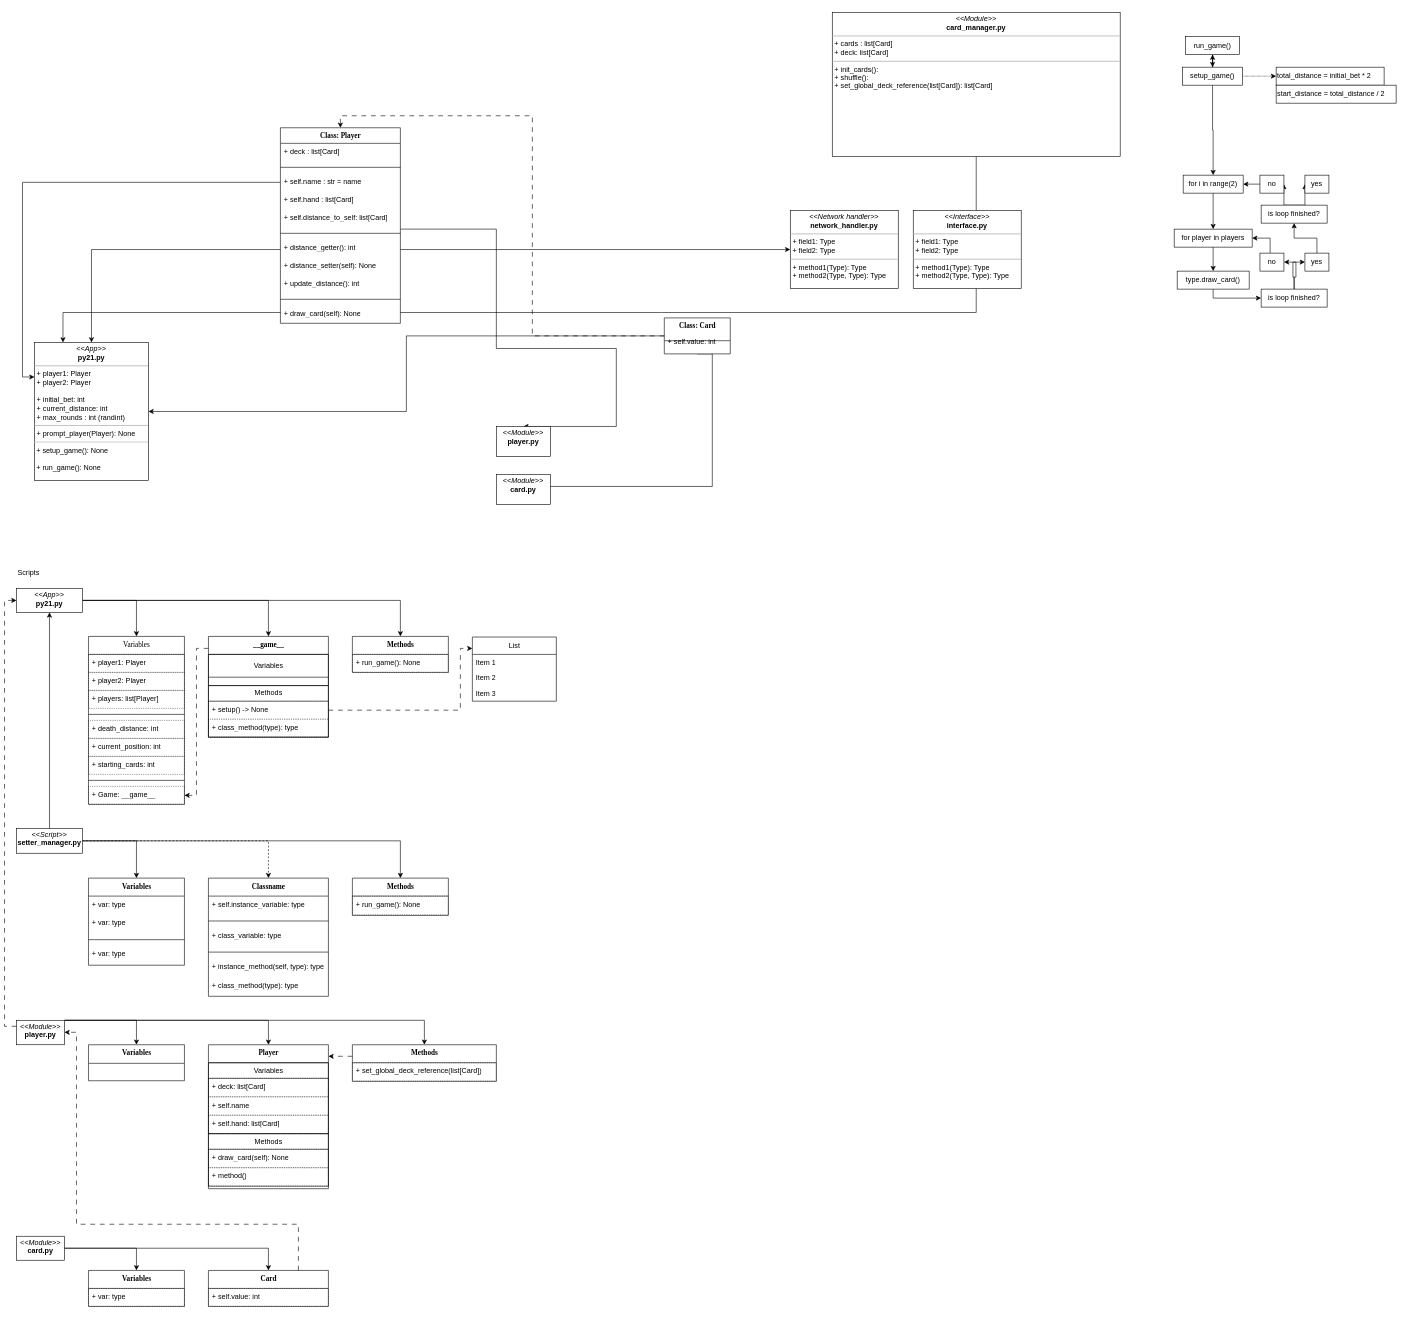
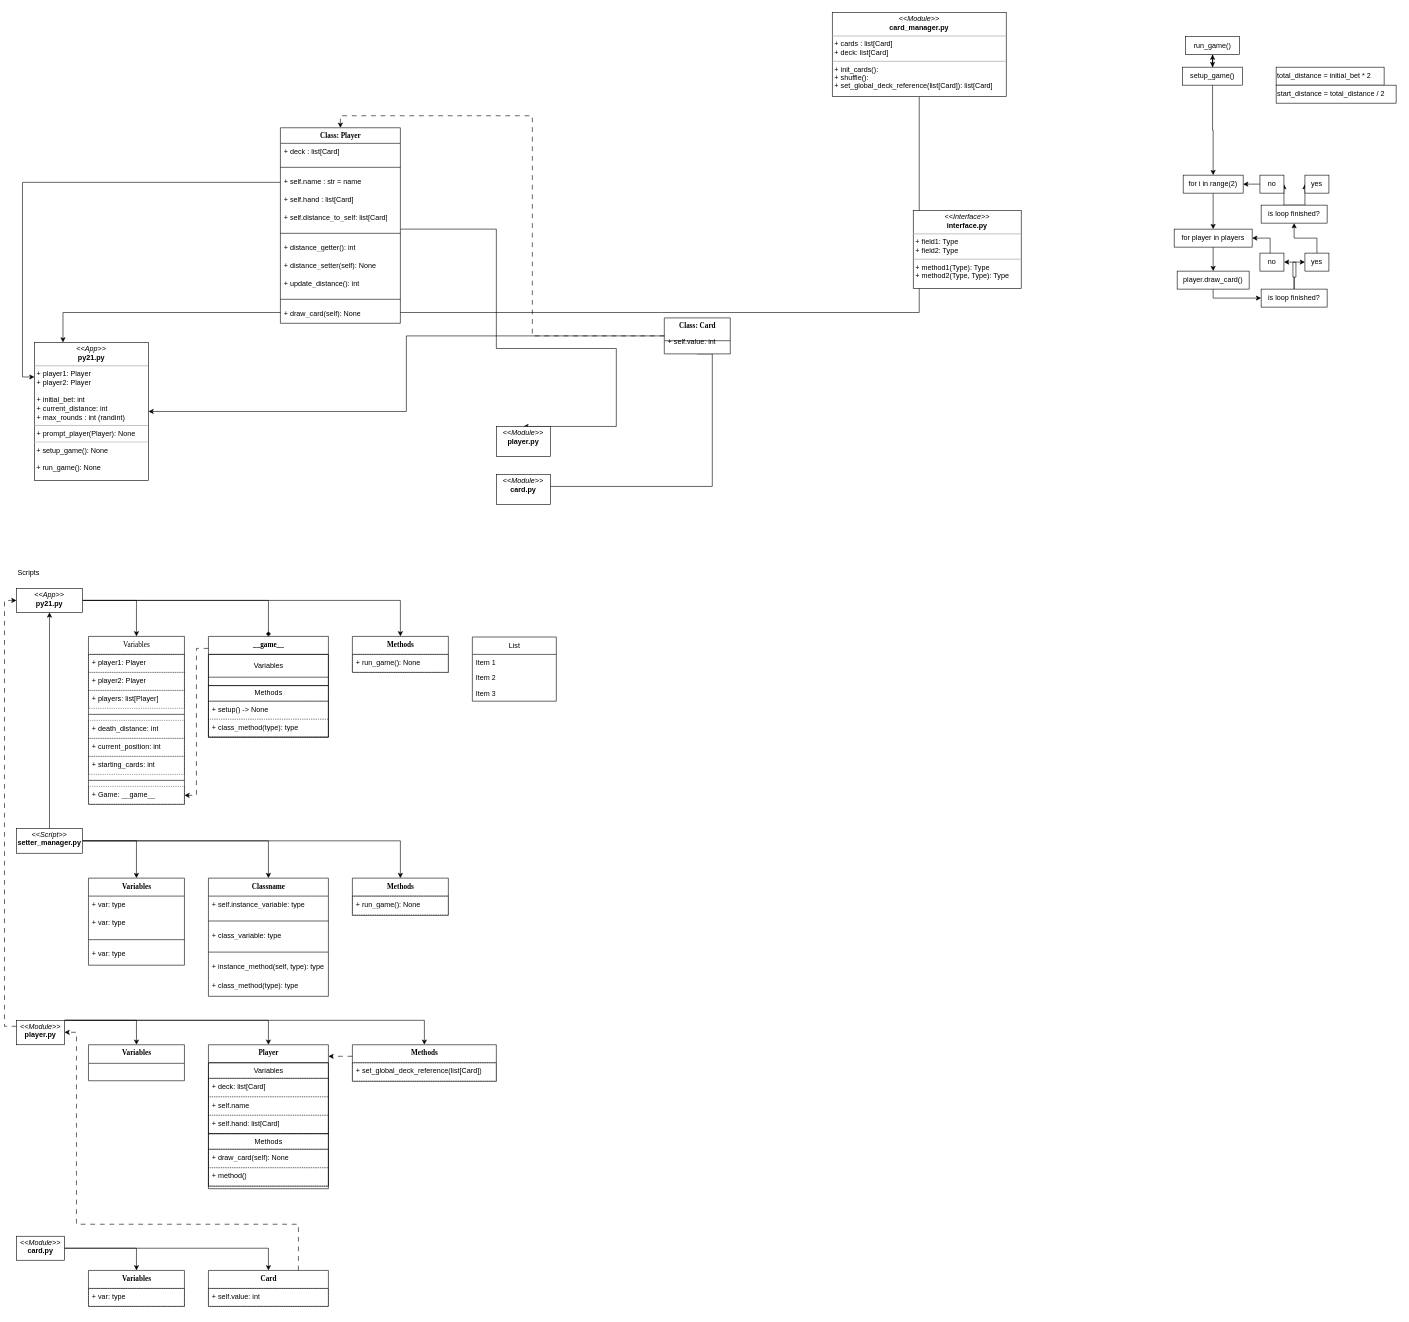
(1271, 76) -> none
(977, 84) -> (920, 54)
(593, 249) -> none
(845, 249) -> none
(1214, 280) -> (1214, 280)
(269, 630) -> (269, 630)
(461, 675) -> none
(269, 858) -> (269, 858)
